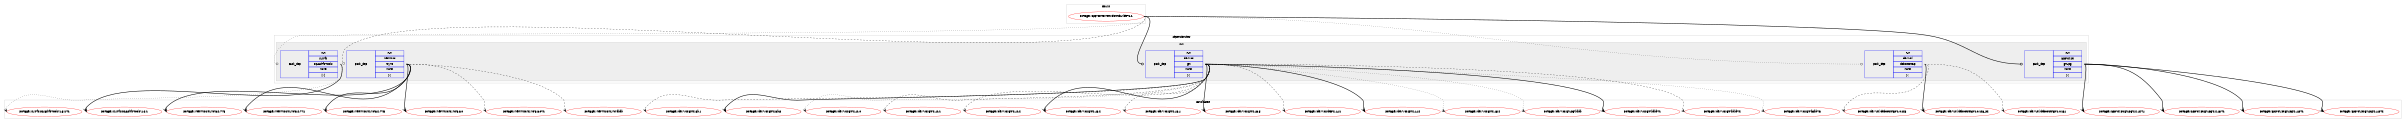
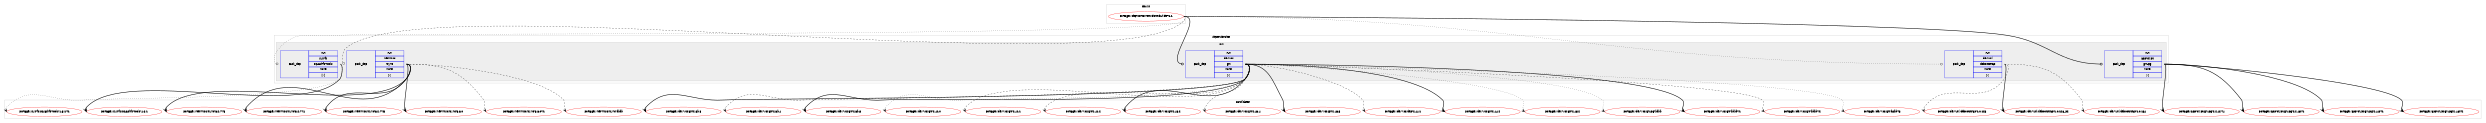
(1106, 16) -> (1146, 16)
none -> (684, 112)
